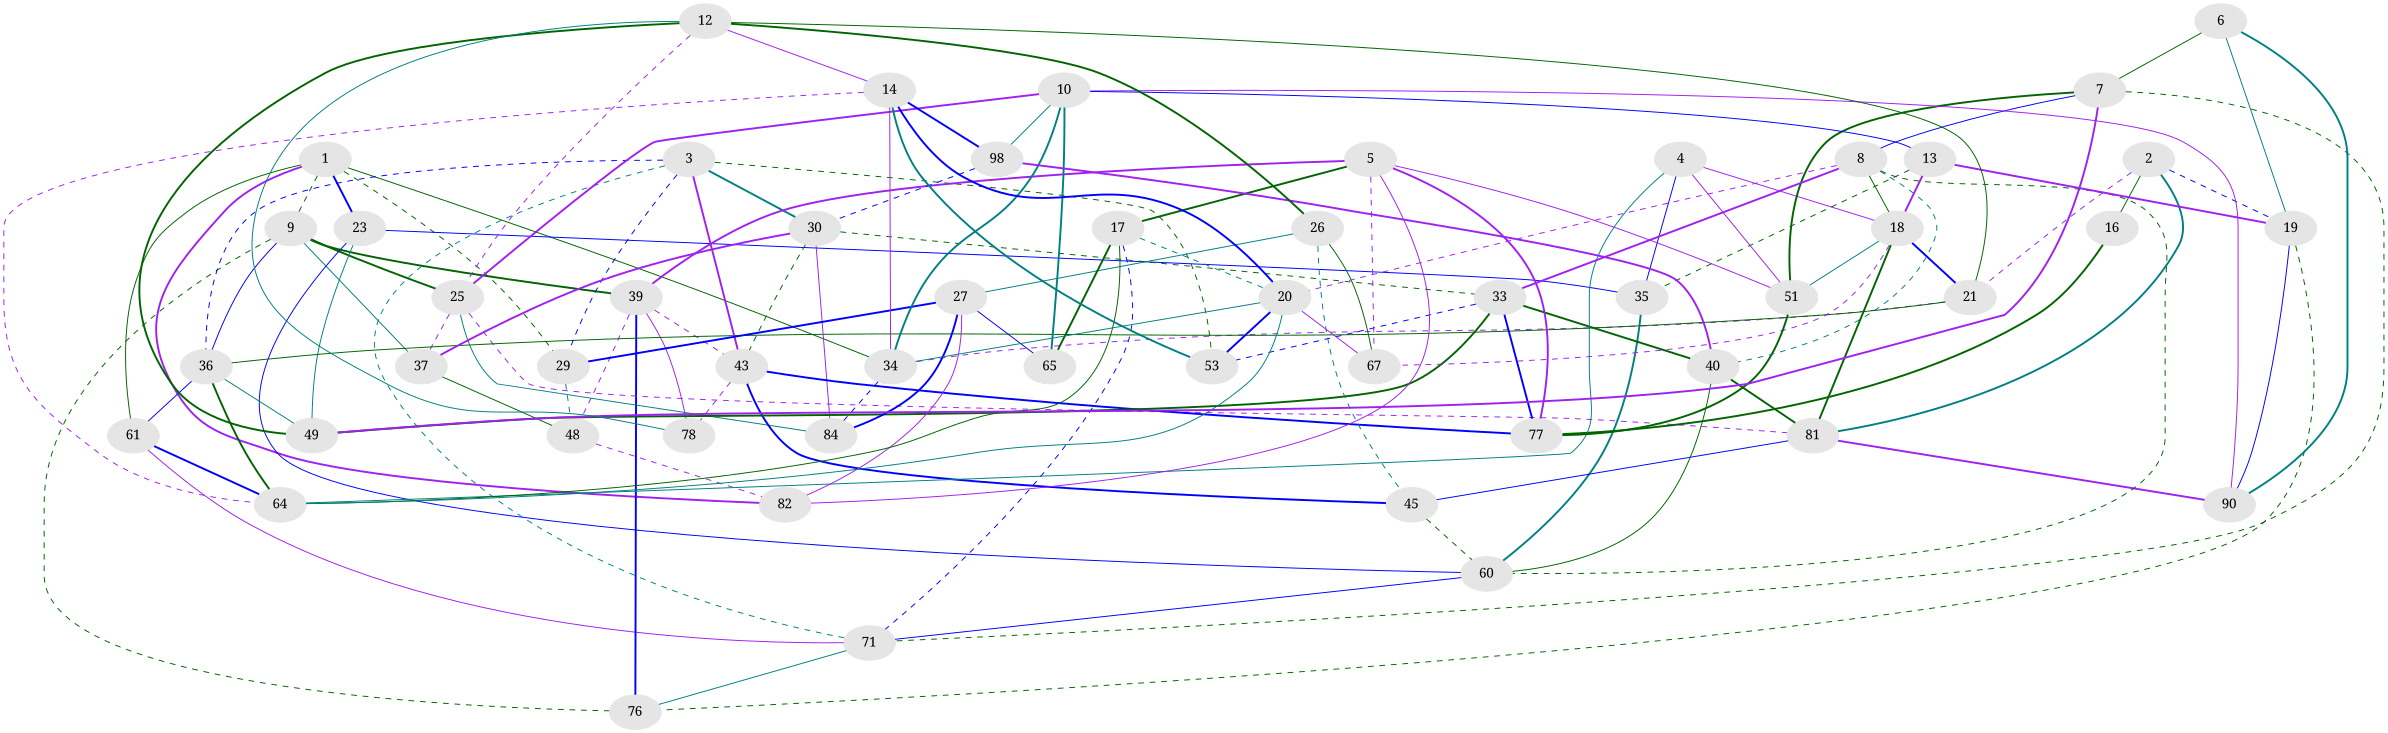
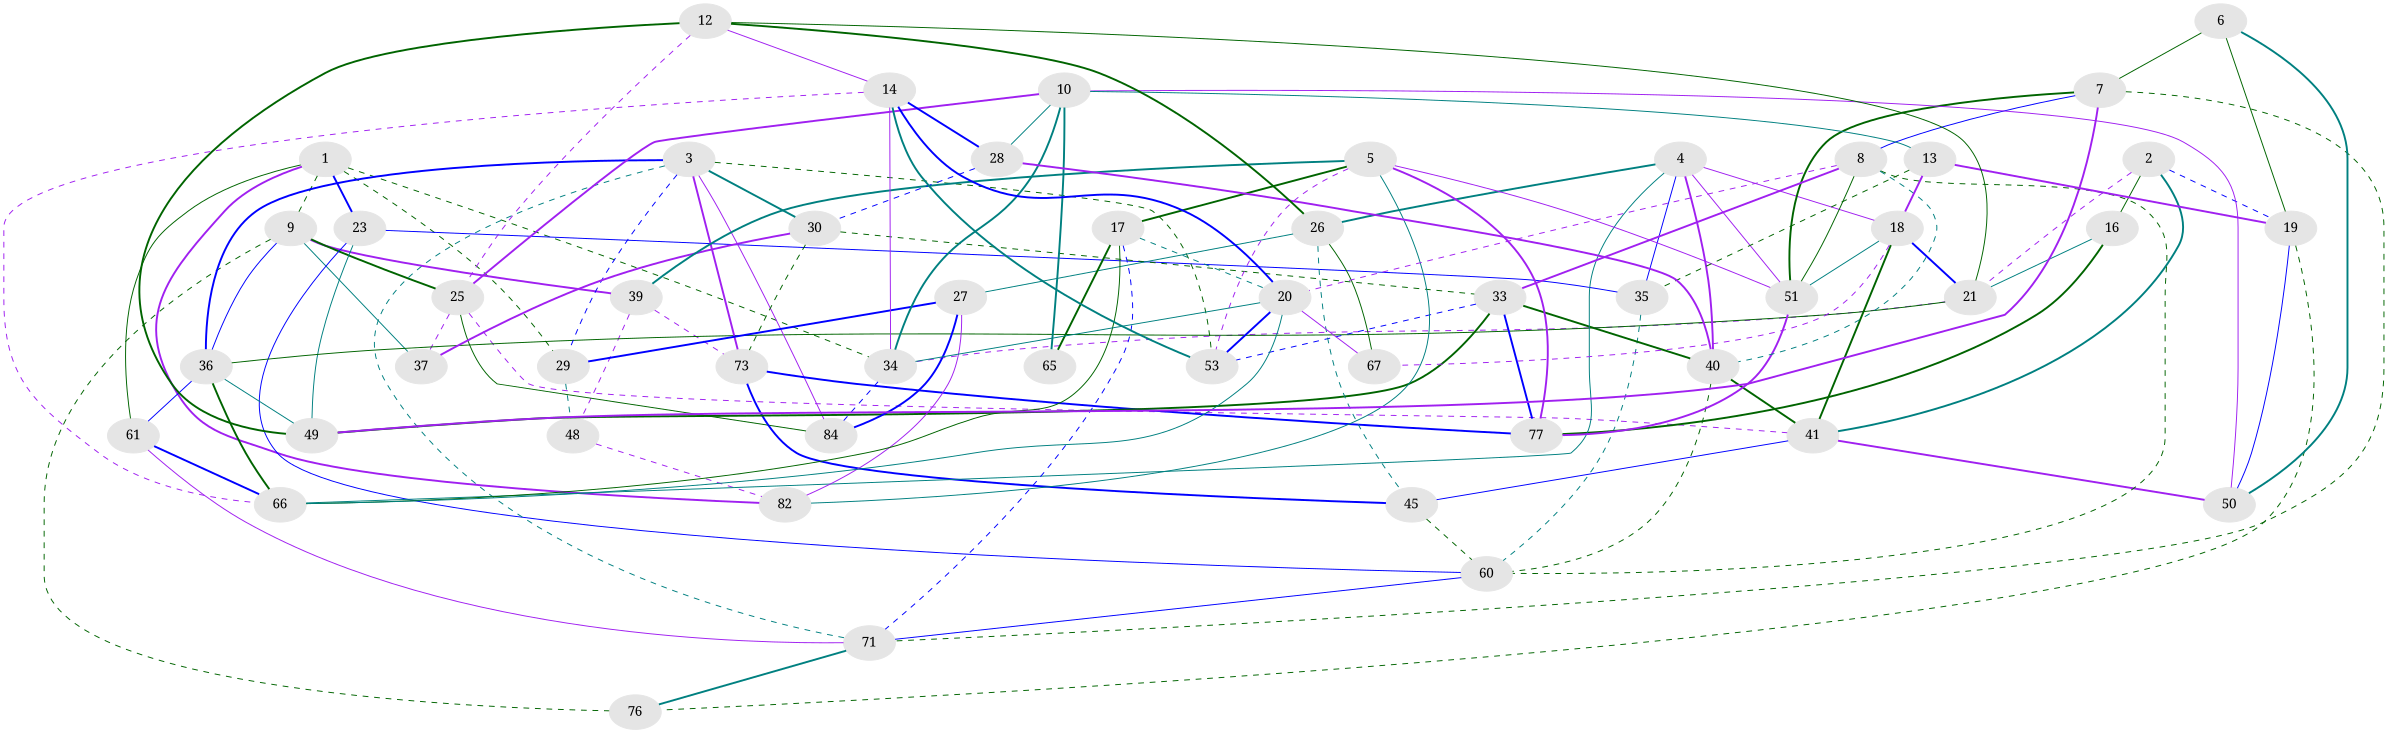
(1502, 103) -> (1502, 103)
(2256, 125) -> (2256, 125)
(997, 159) -> (997, 159)
(395, 174) -> (395, 174)
(988, 180) -> (988, 180)
none -> (1514, 189)
(1879, 194) -> (1830, 230)
none -> (1704, 253)
(597, 254) -> (597, 254)
(1372, 263) -> (1257, 247)
none -> (2039, 264)
(460, 272) -> (460, 272)
(823, 328) -> (764, 296)
(1000, 328) -> none
(742, 367) -> (742, 367)
(497, 401) -> none
(612, 401) -> (612, 401)
(1698, 411) -> (1698, 411)
(689, 436) -> none
(1813, 436) -> (1813, 436)
(1602, 454) -> (1602, 454)
(1229, 459) -> (1229, 459)
(280, 505) -> (280, 505)
(636, 505) -> none
(2229, 505) -> (2229, 505)
(1651, 519) -> (1651, 519)
(753, 678) -> (753, 678)
